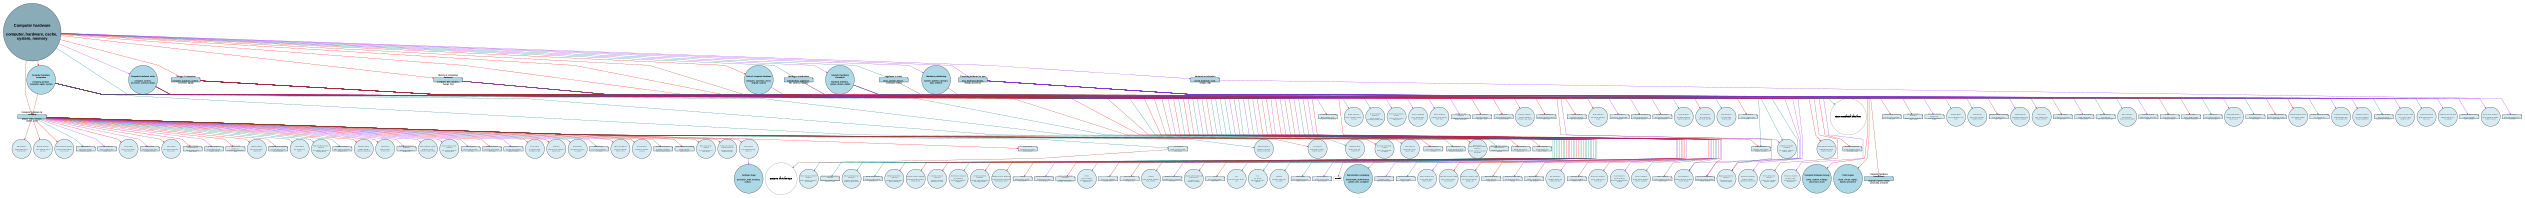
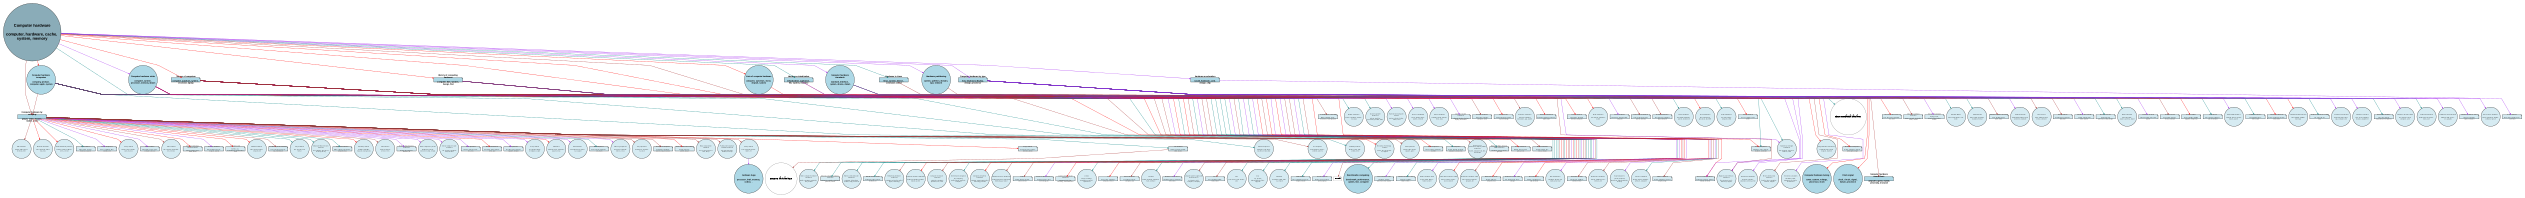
(1684, 179) -> none
